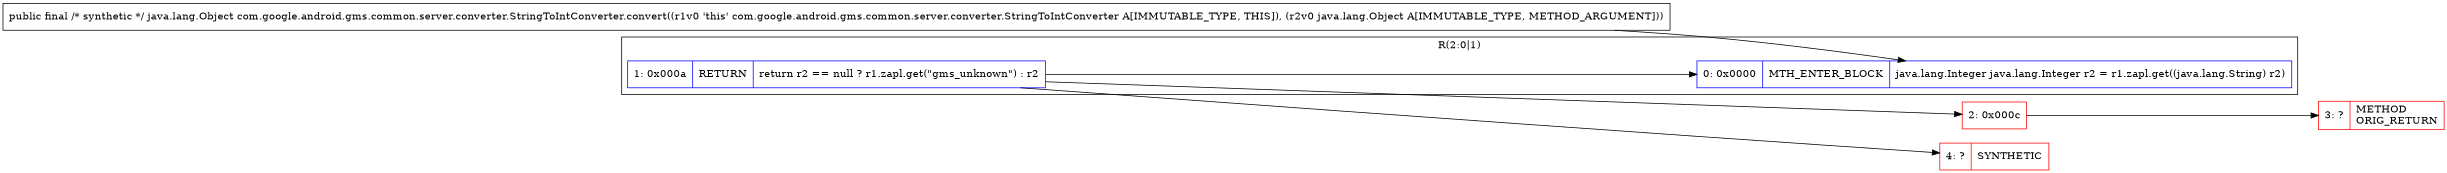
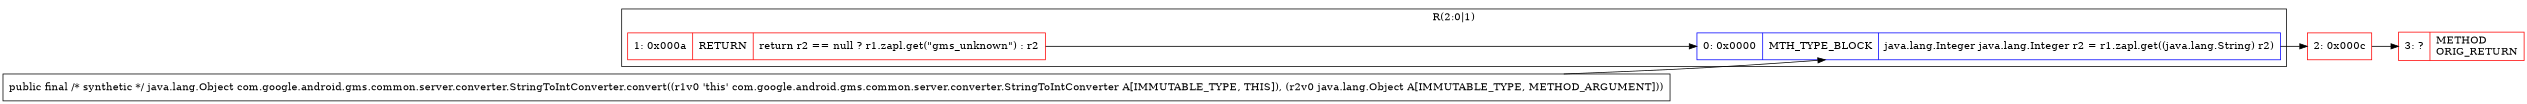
(837, 74) -> (837, 46)
(1826, 74) -> (1821, 46)
(1545, 100) -> (2291, 46)
(1994, 157) -> none
